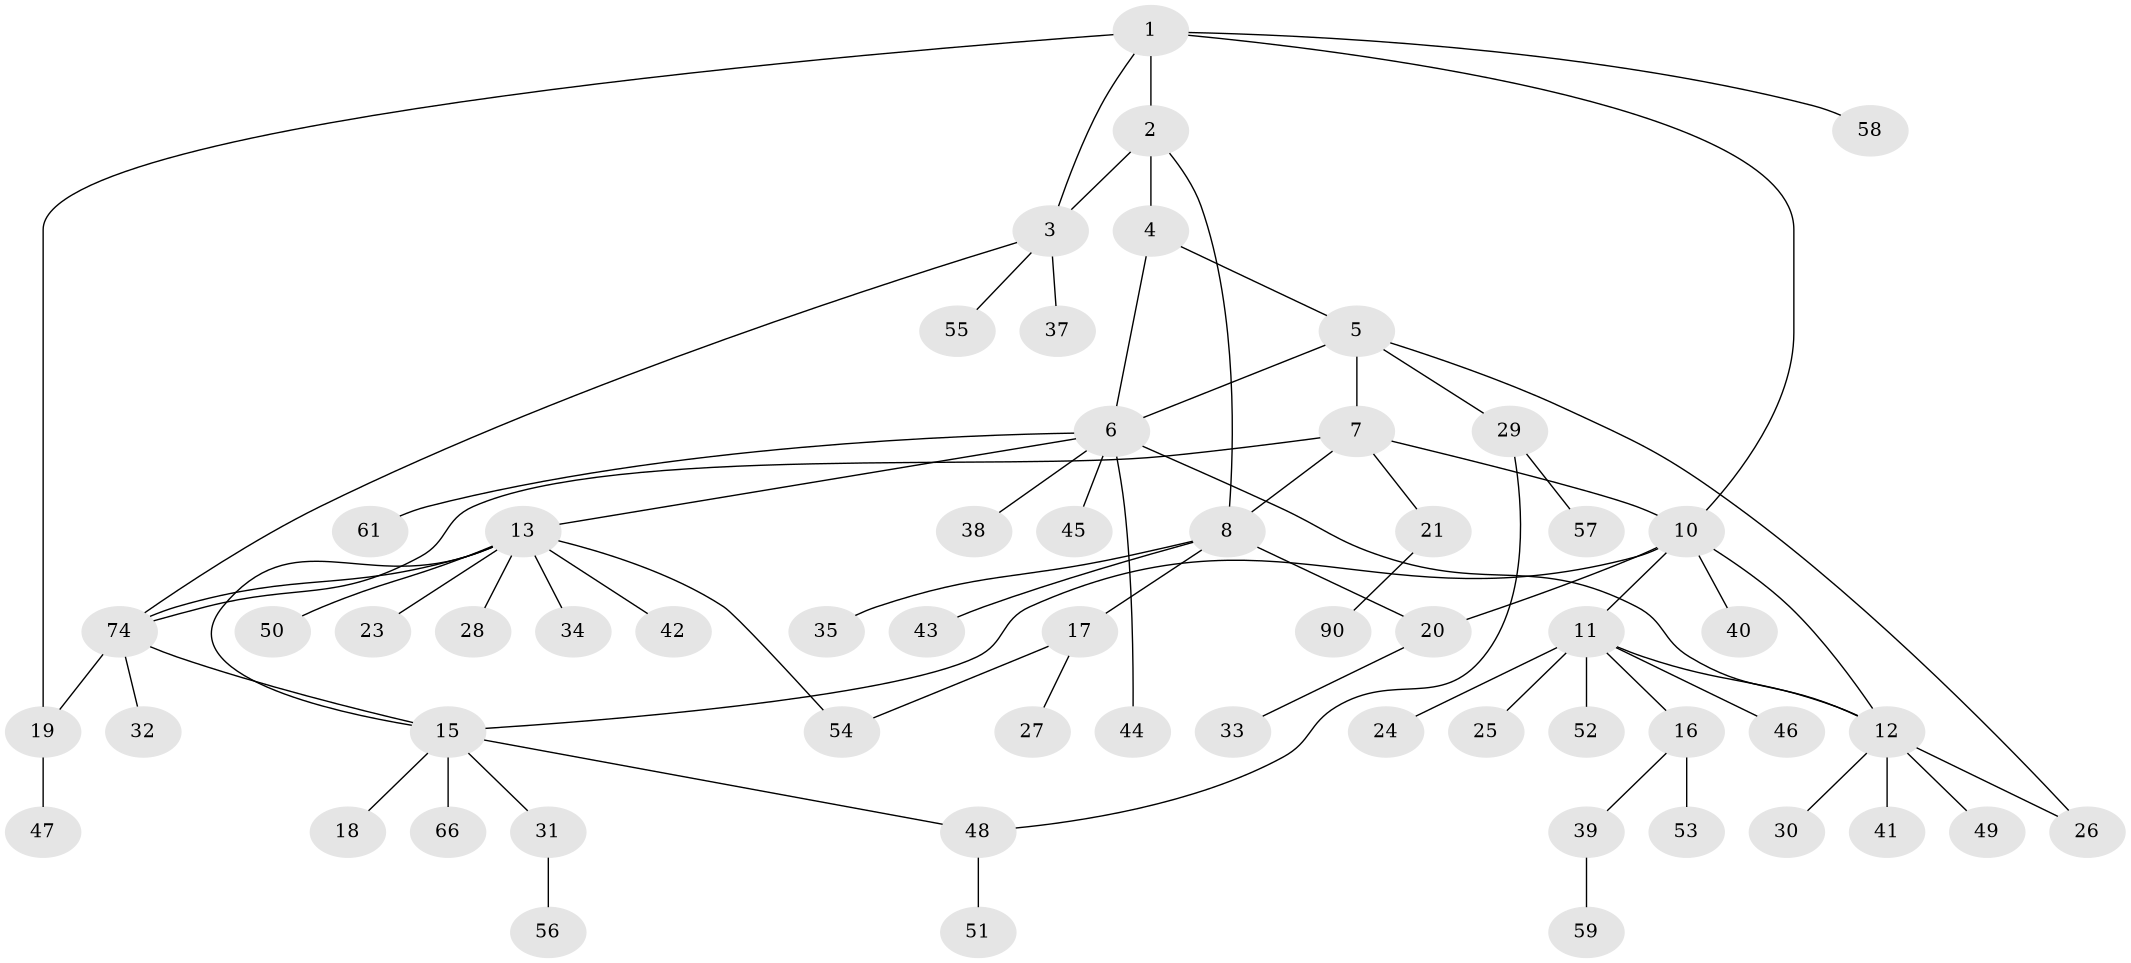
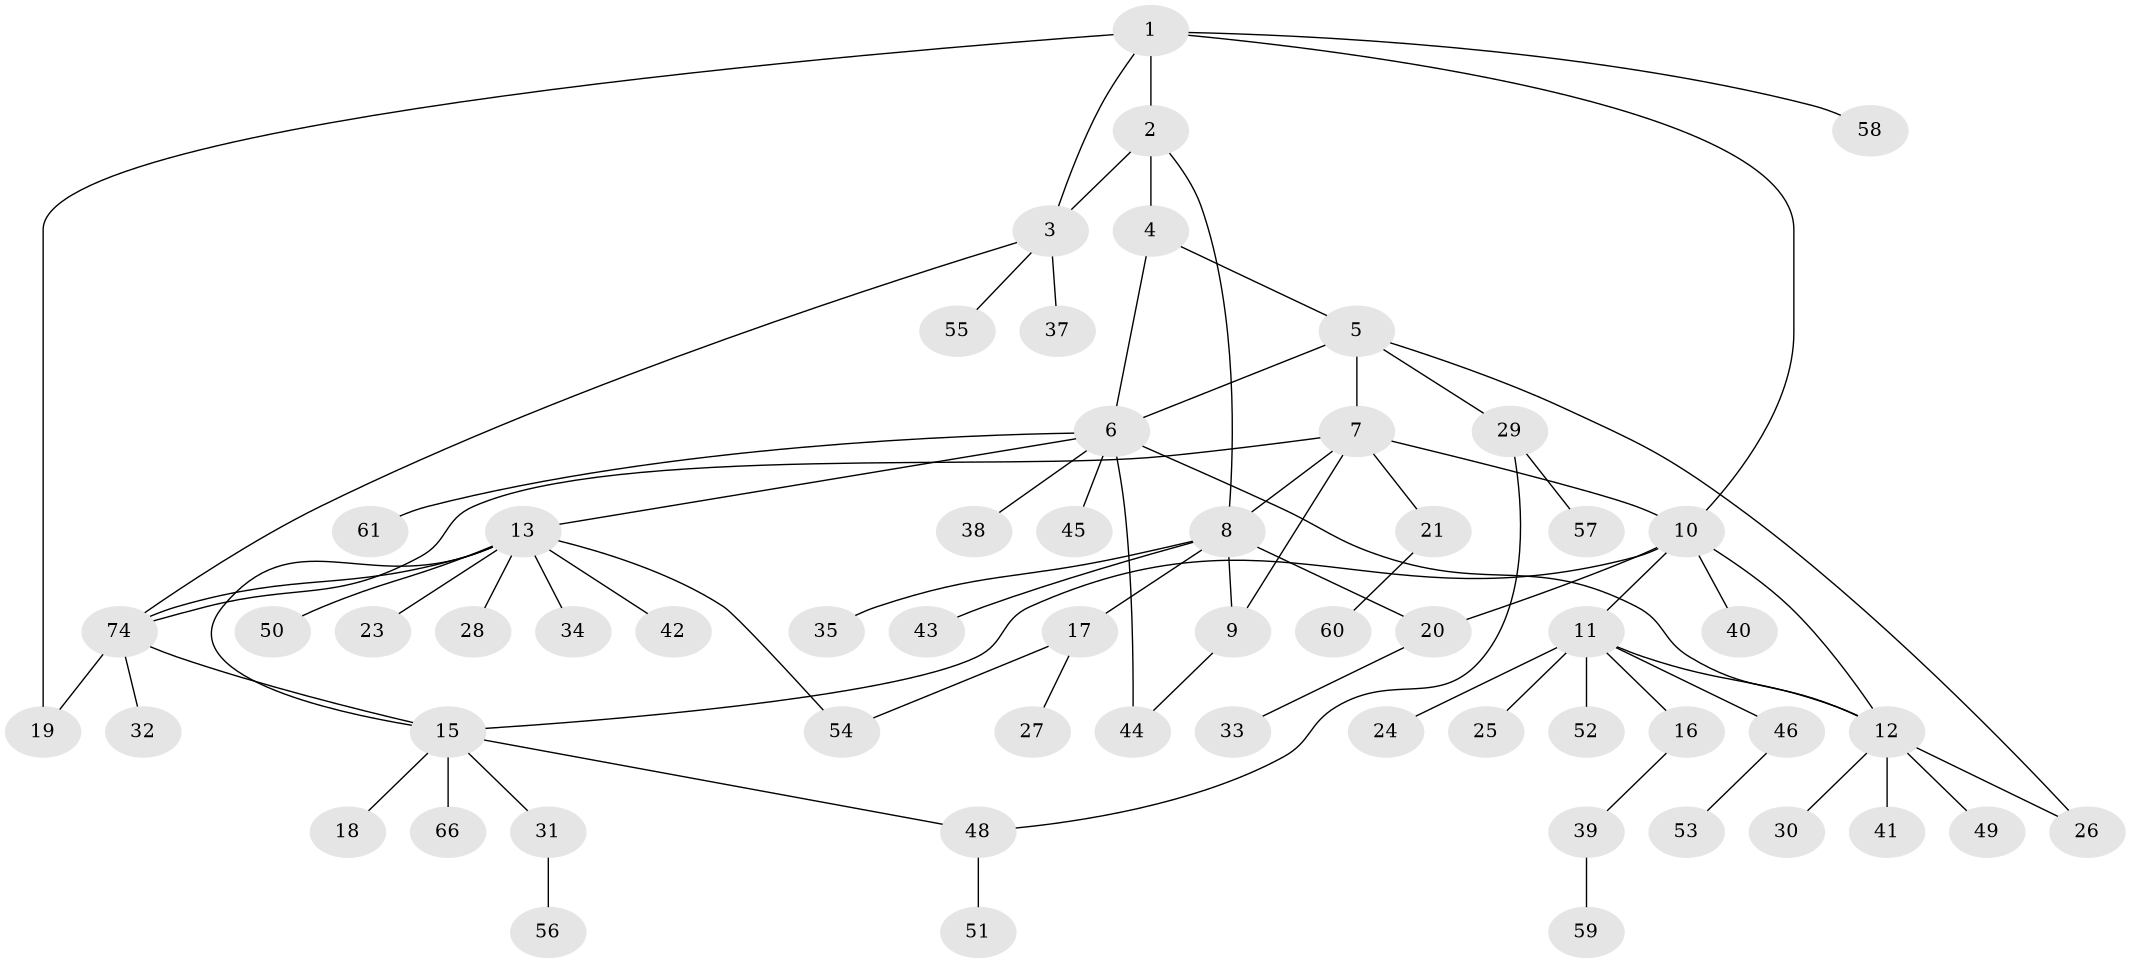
none -> (1233, 632)
(1333, 632) -> (1333, 632)
(1687, 782) -> (1737, 782)
(43, 832) -> none
